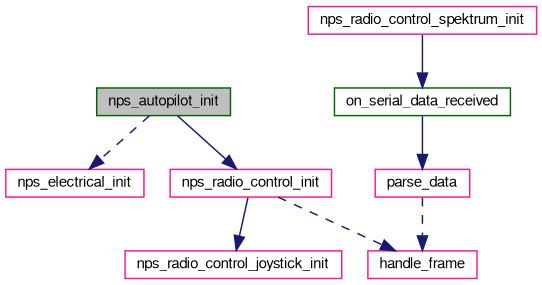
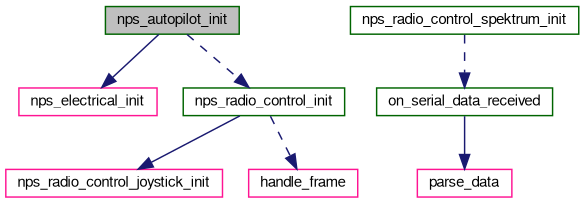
(422, 20) -> (465, 20)
(422, 54) -> (465, 54)
(125, 137) -> (136, 56)
(202, 137) -> (212, 56)
(251, 183) -> (264, 102)
(422, 217) -> none
